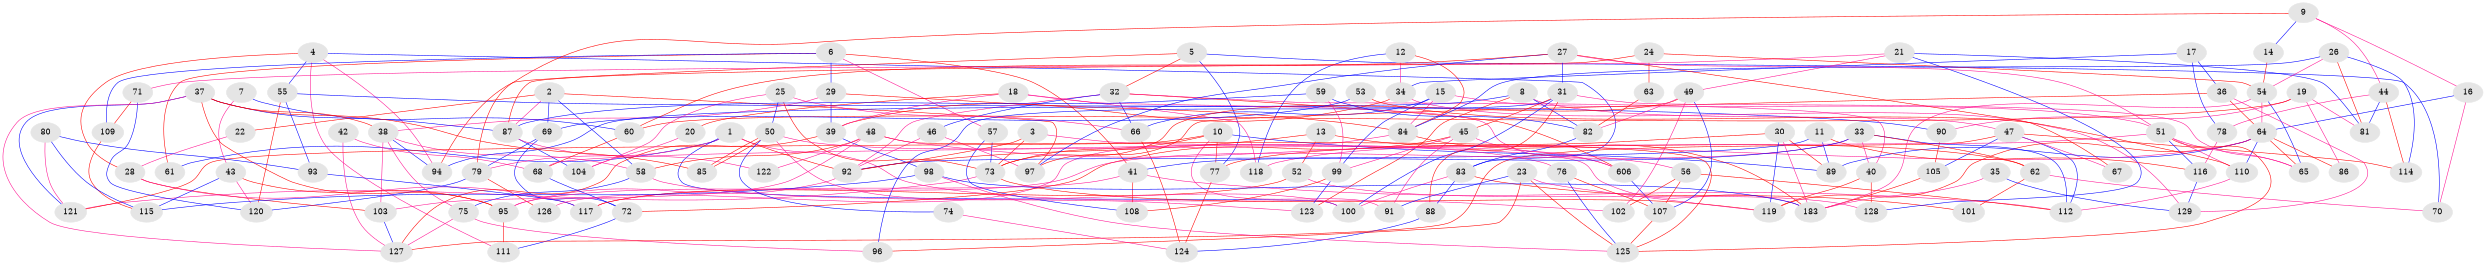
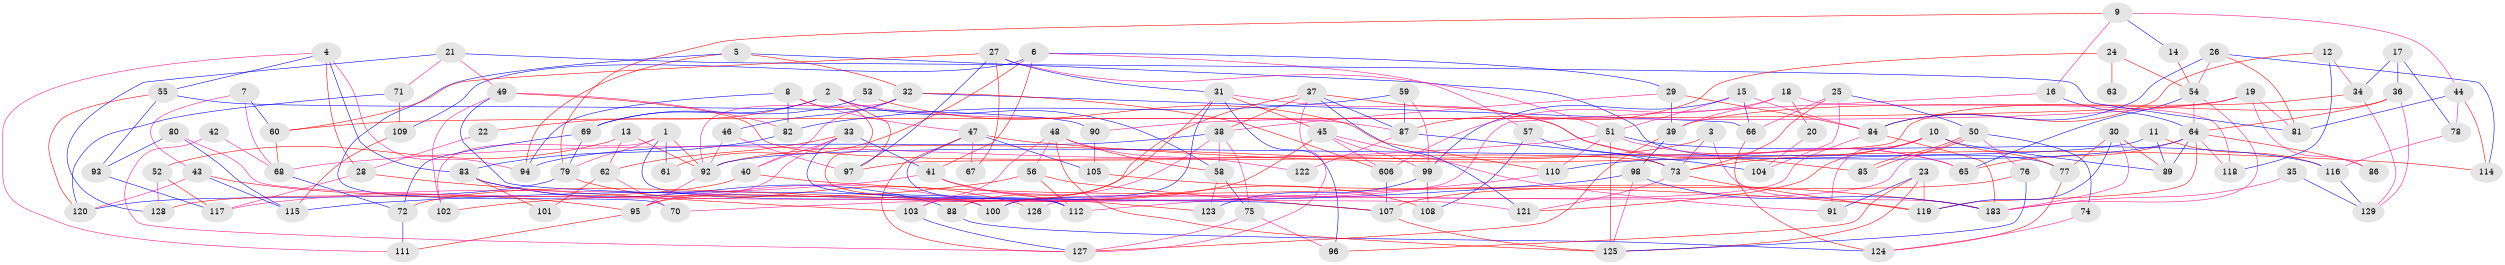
(1618, 113) -> none
none -> (252, 136)
